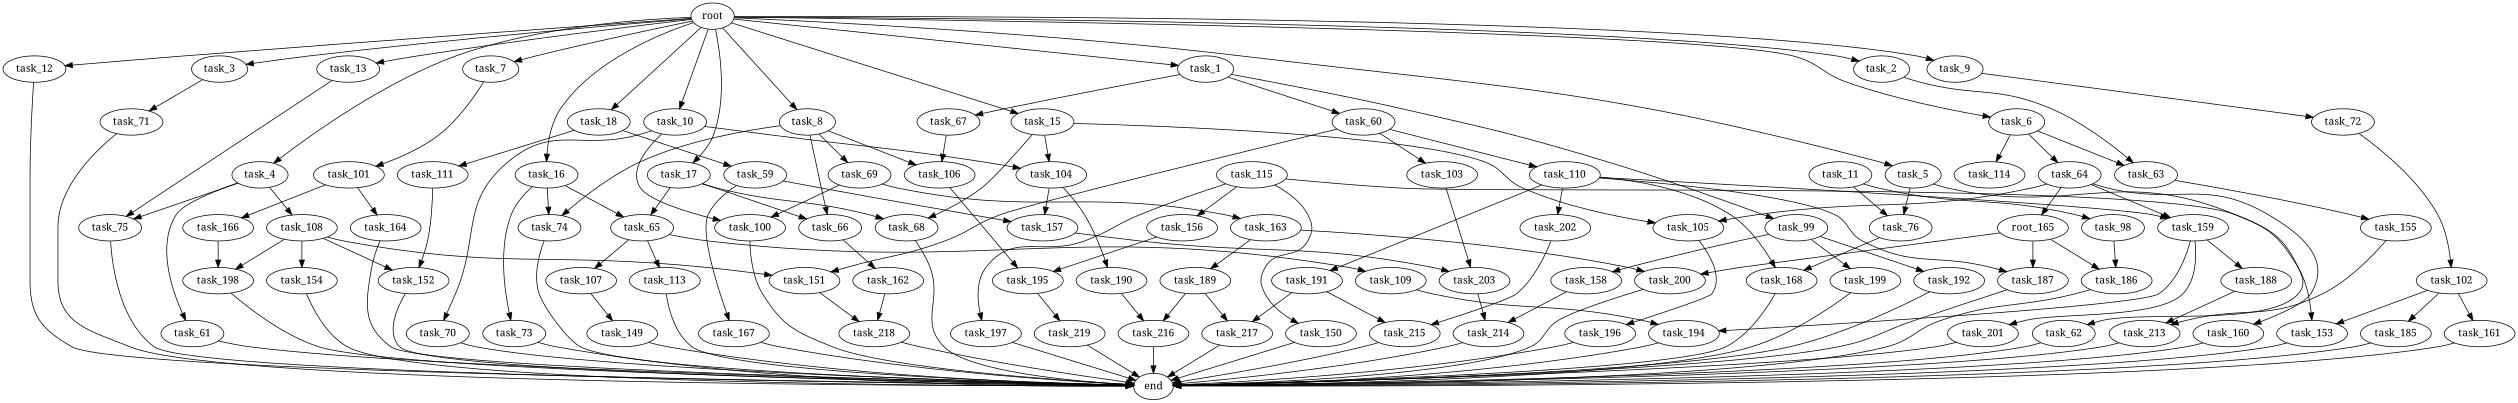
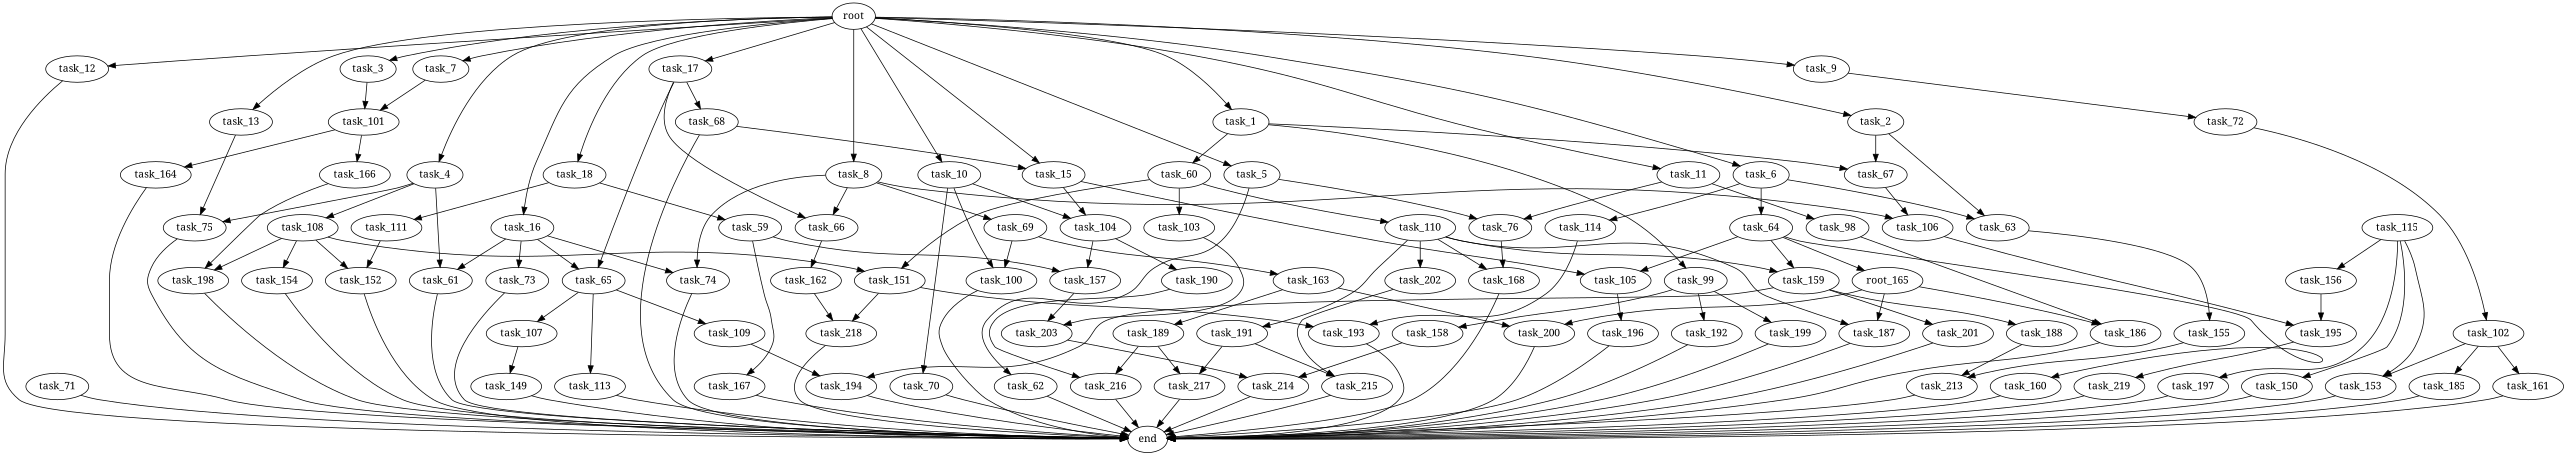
none -> (1268, 71)
(179, 93) -> (366, 92)
none -> (1876, 145)
(989, 181) -> (878, 145)
none -> (487, 251)
none -> (1344, 334)
